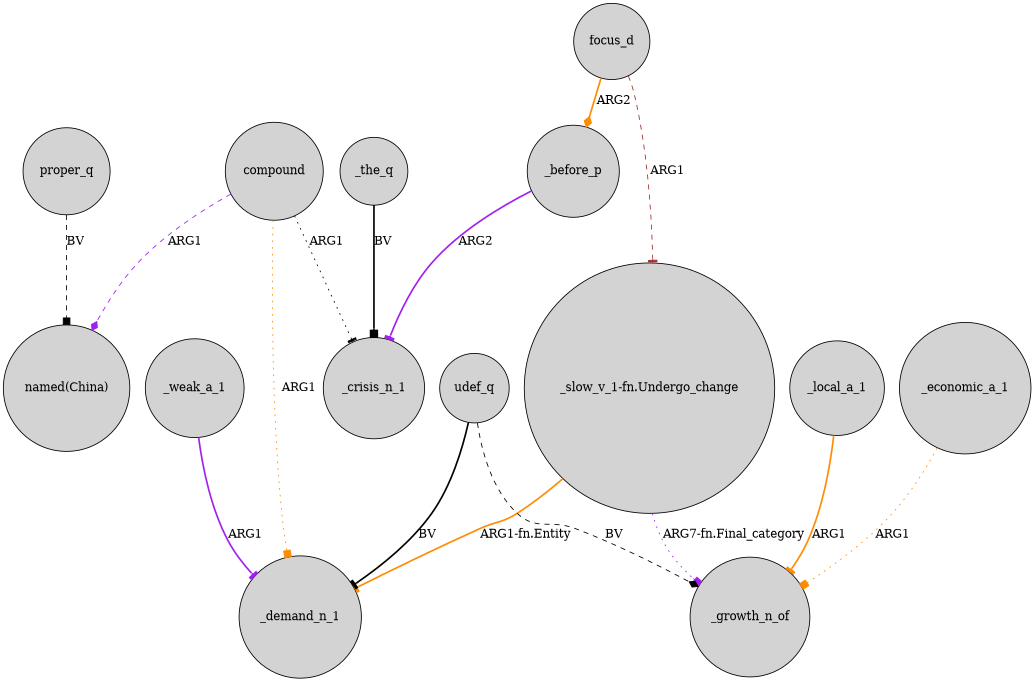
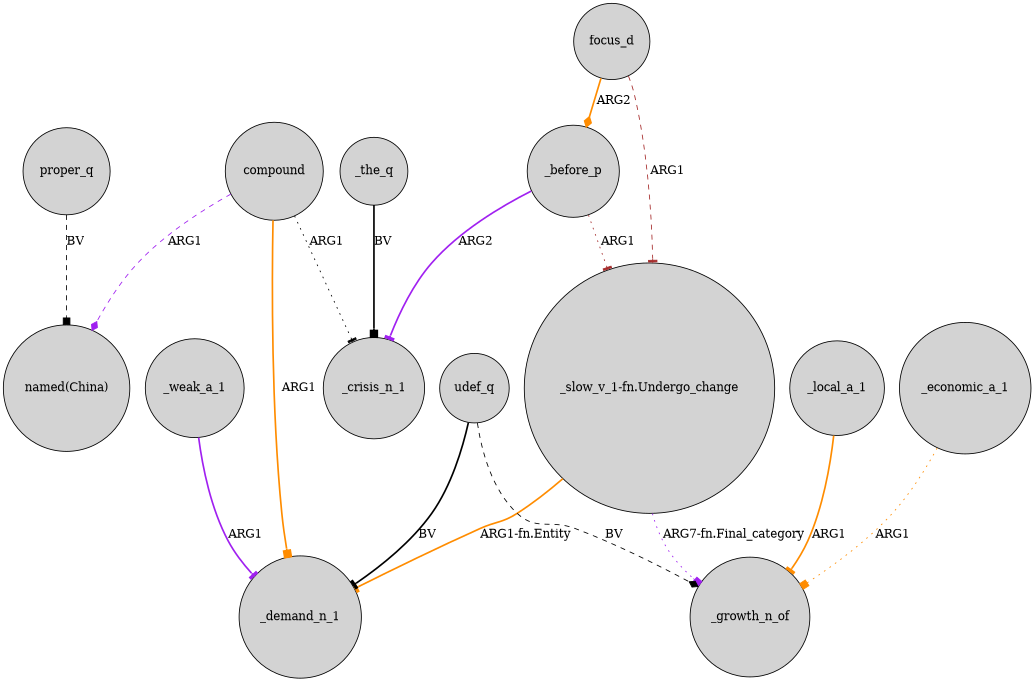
none -> (597, 240)
(274, 385) -> (274, 385)
